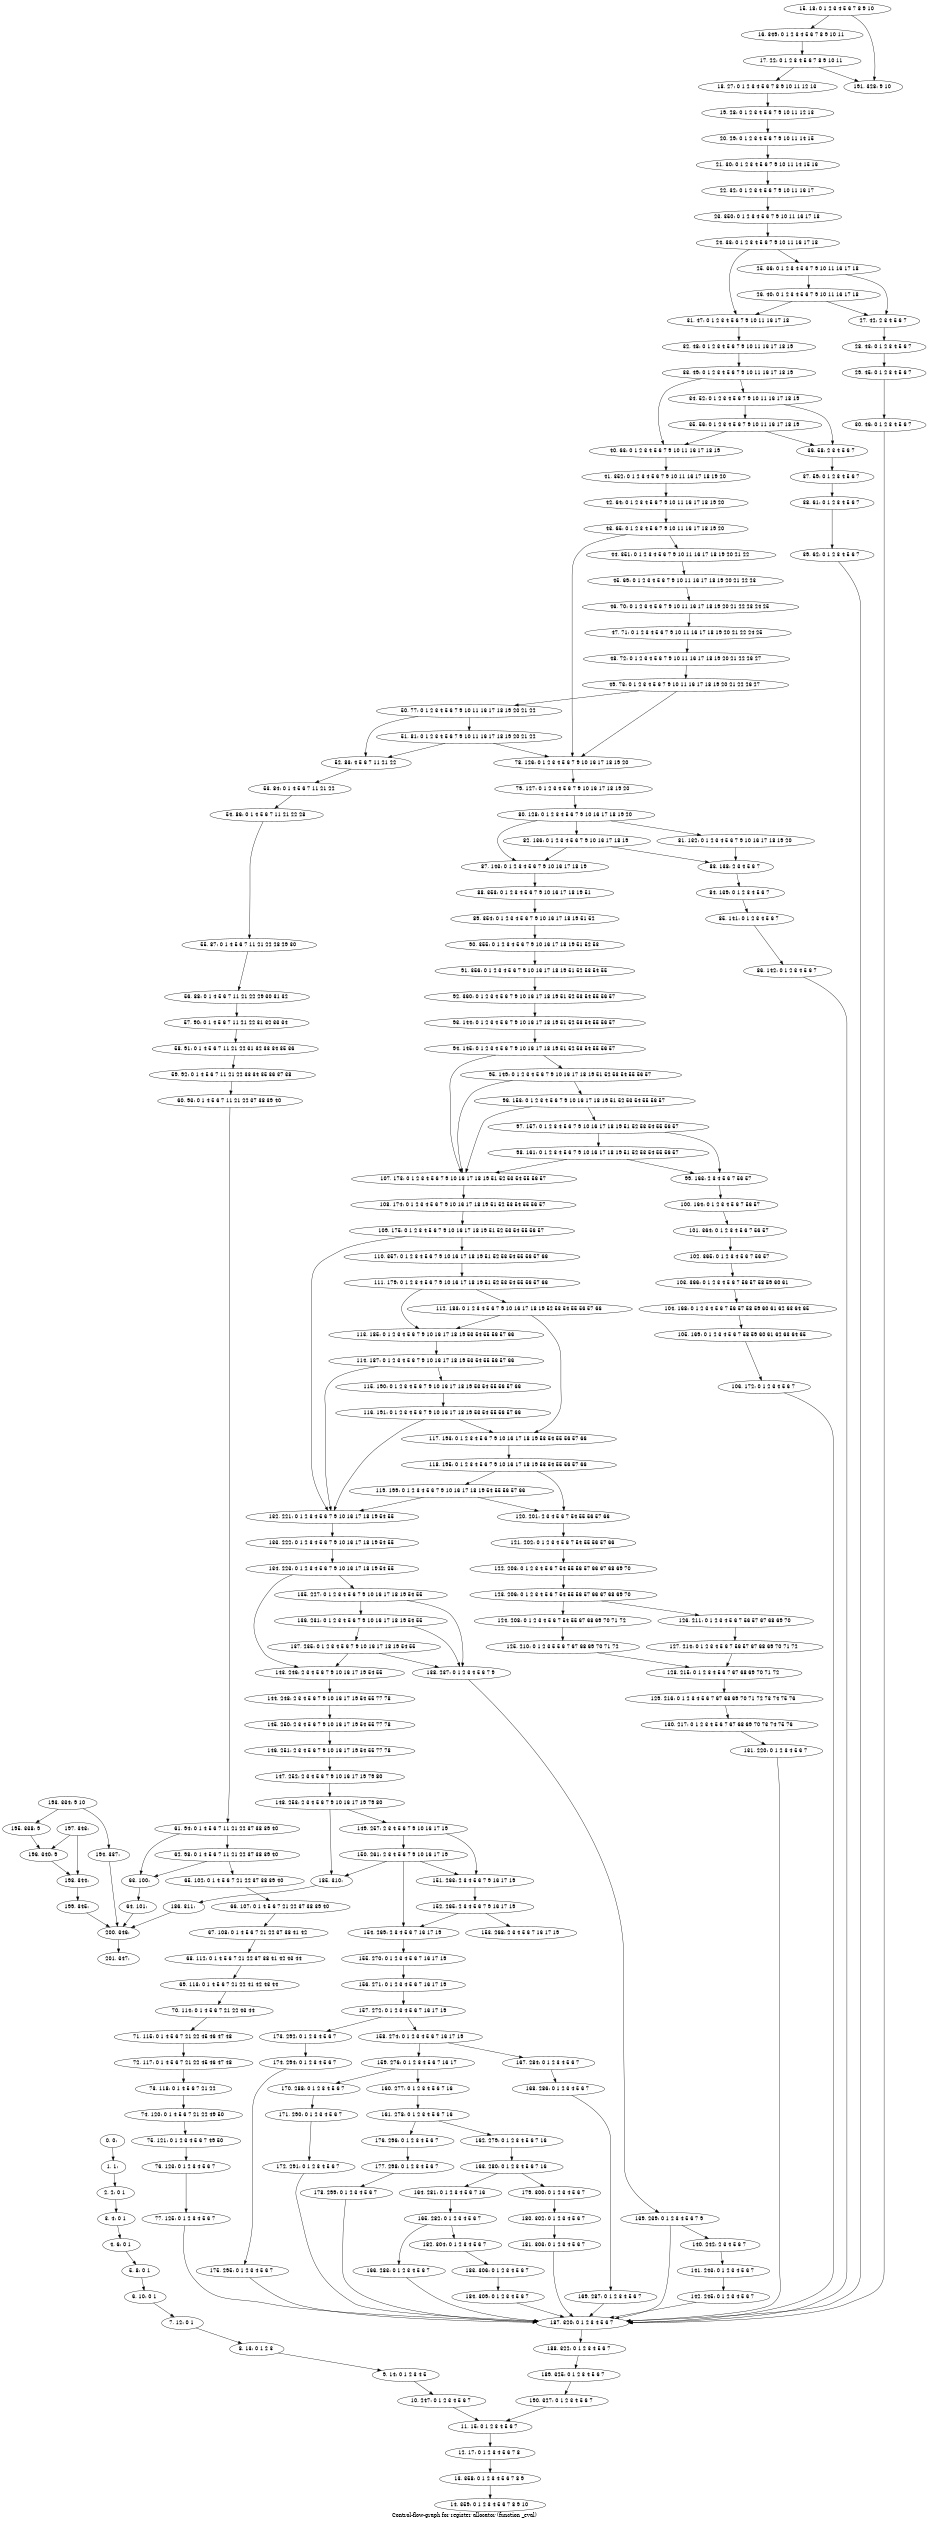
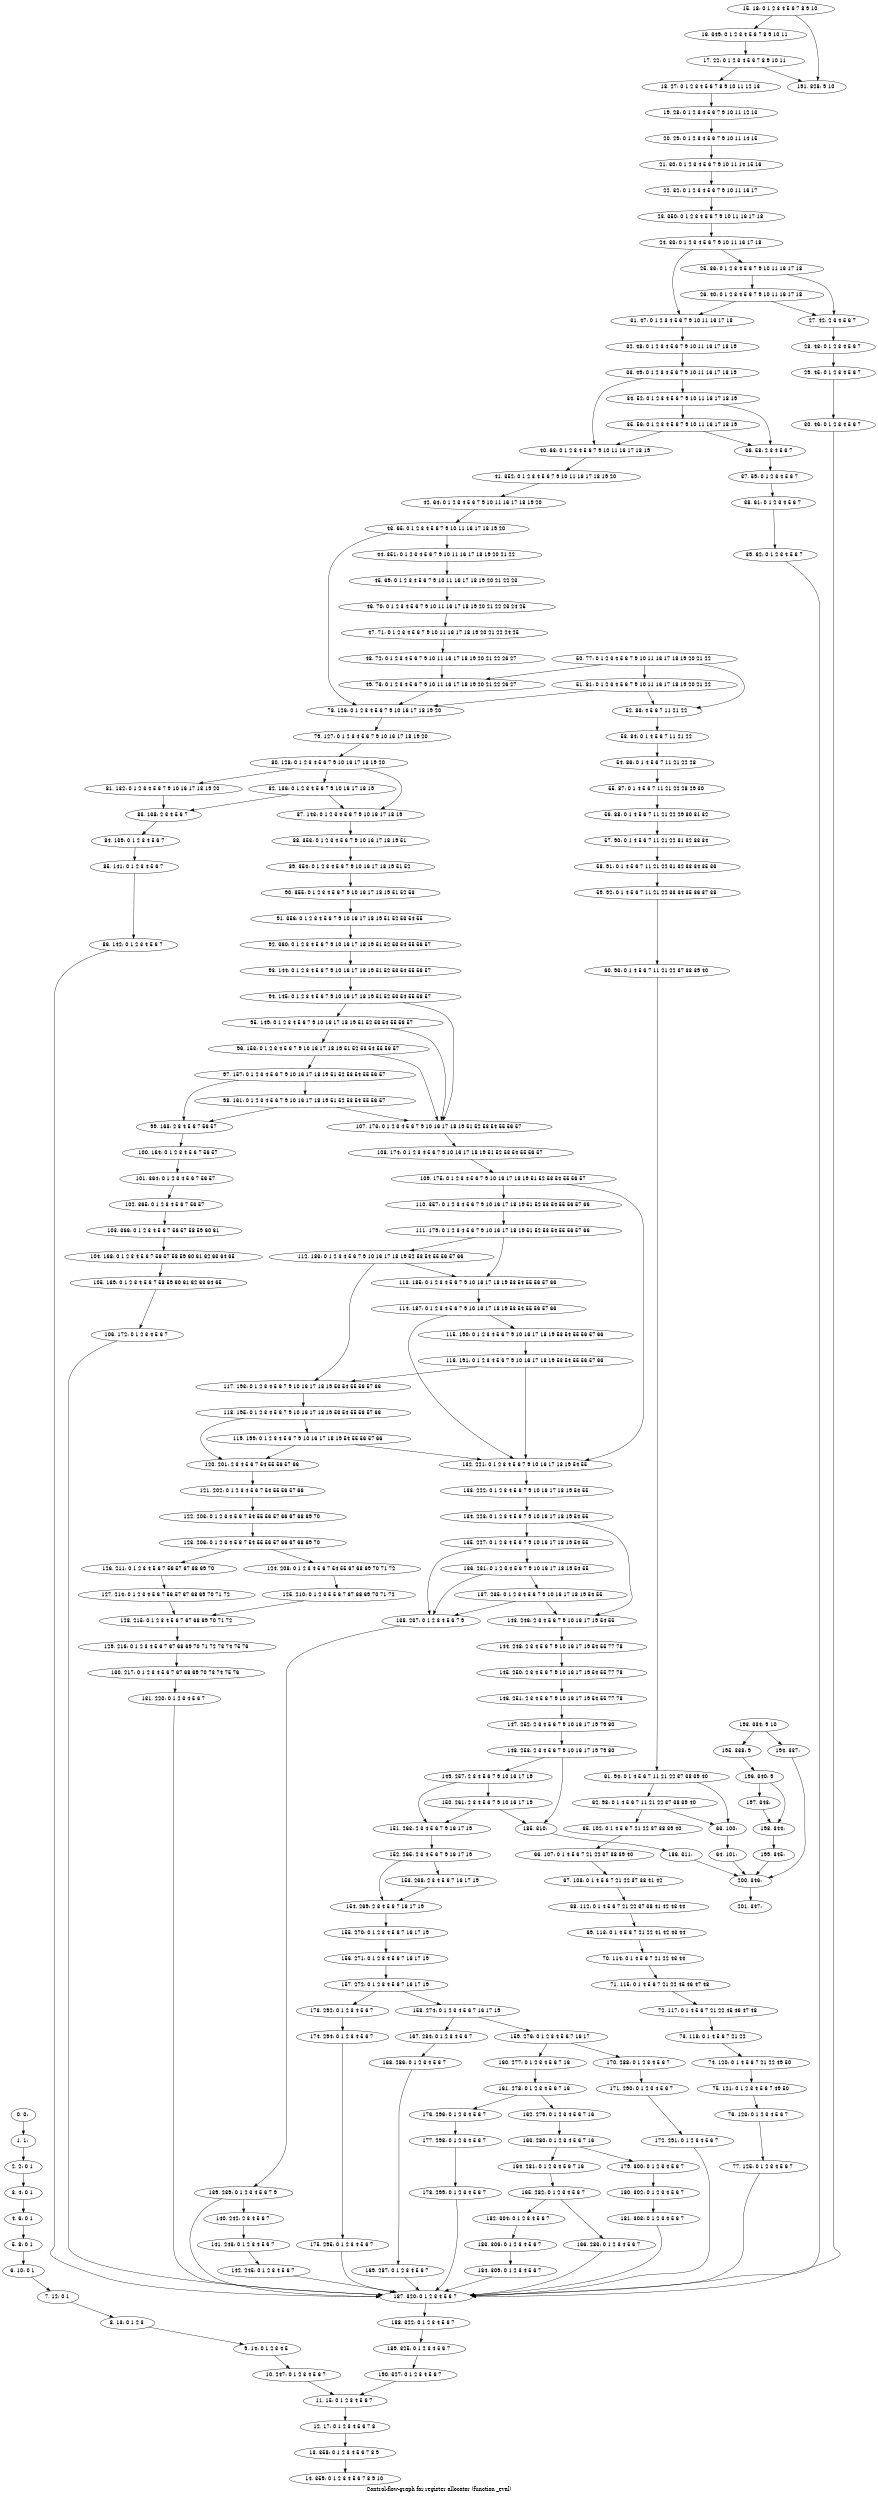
(579, 698) -> (546, 672)
(62, 1841) -> (760, 1788)
(403, 1892) -> (415, 1893)
